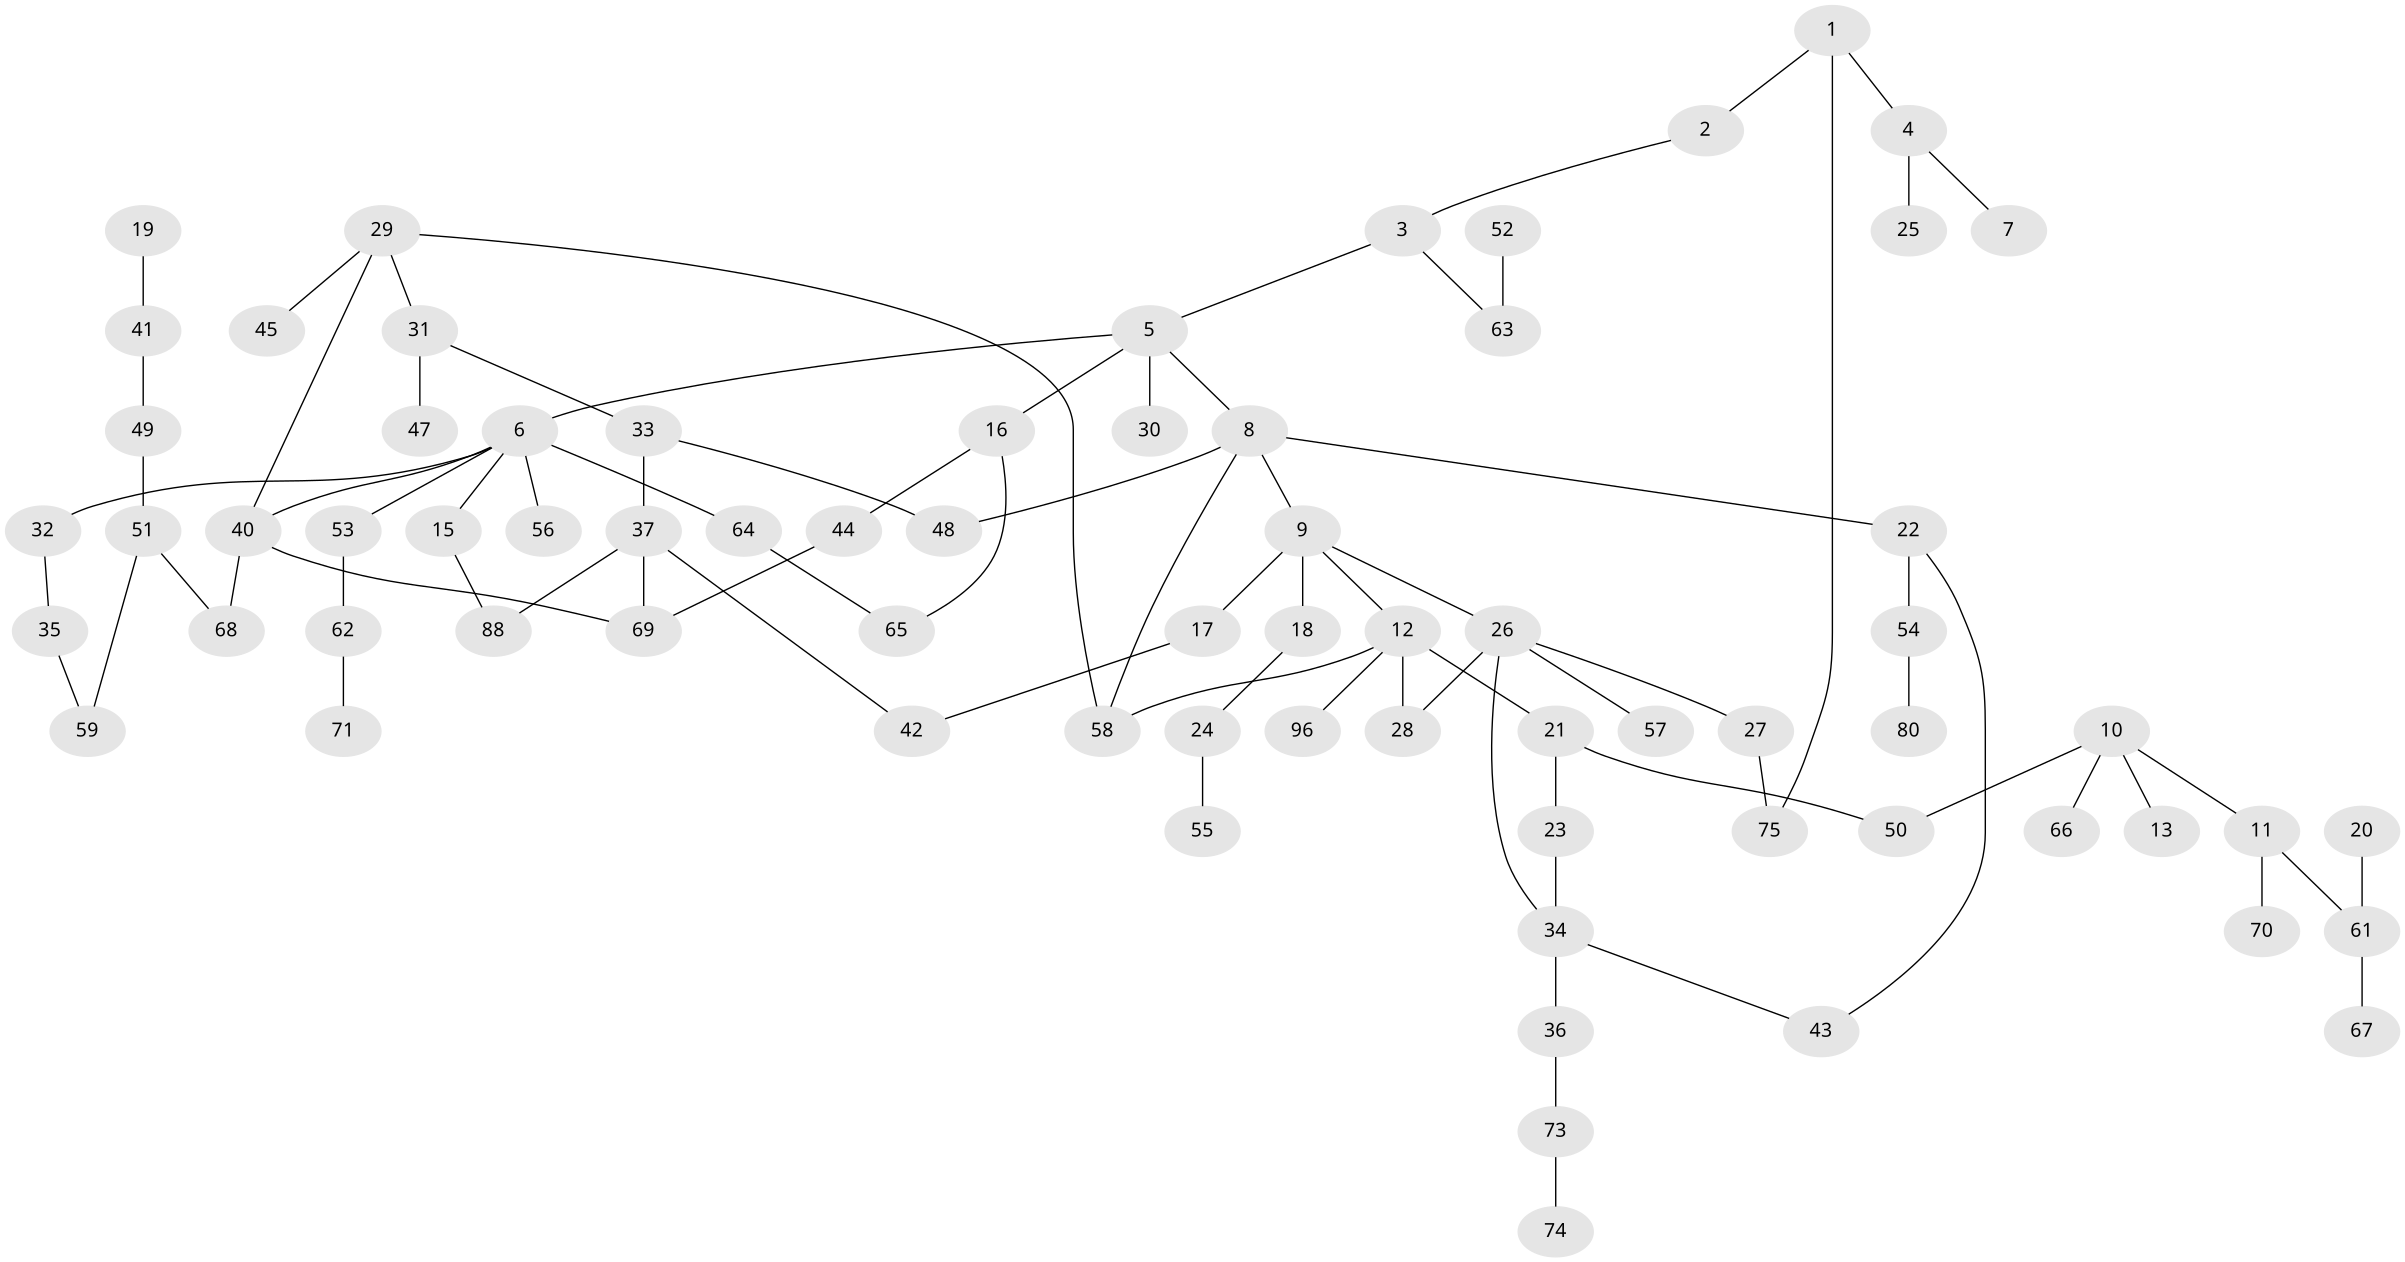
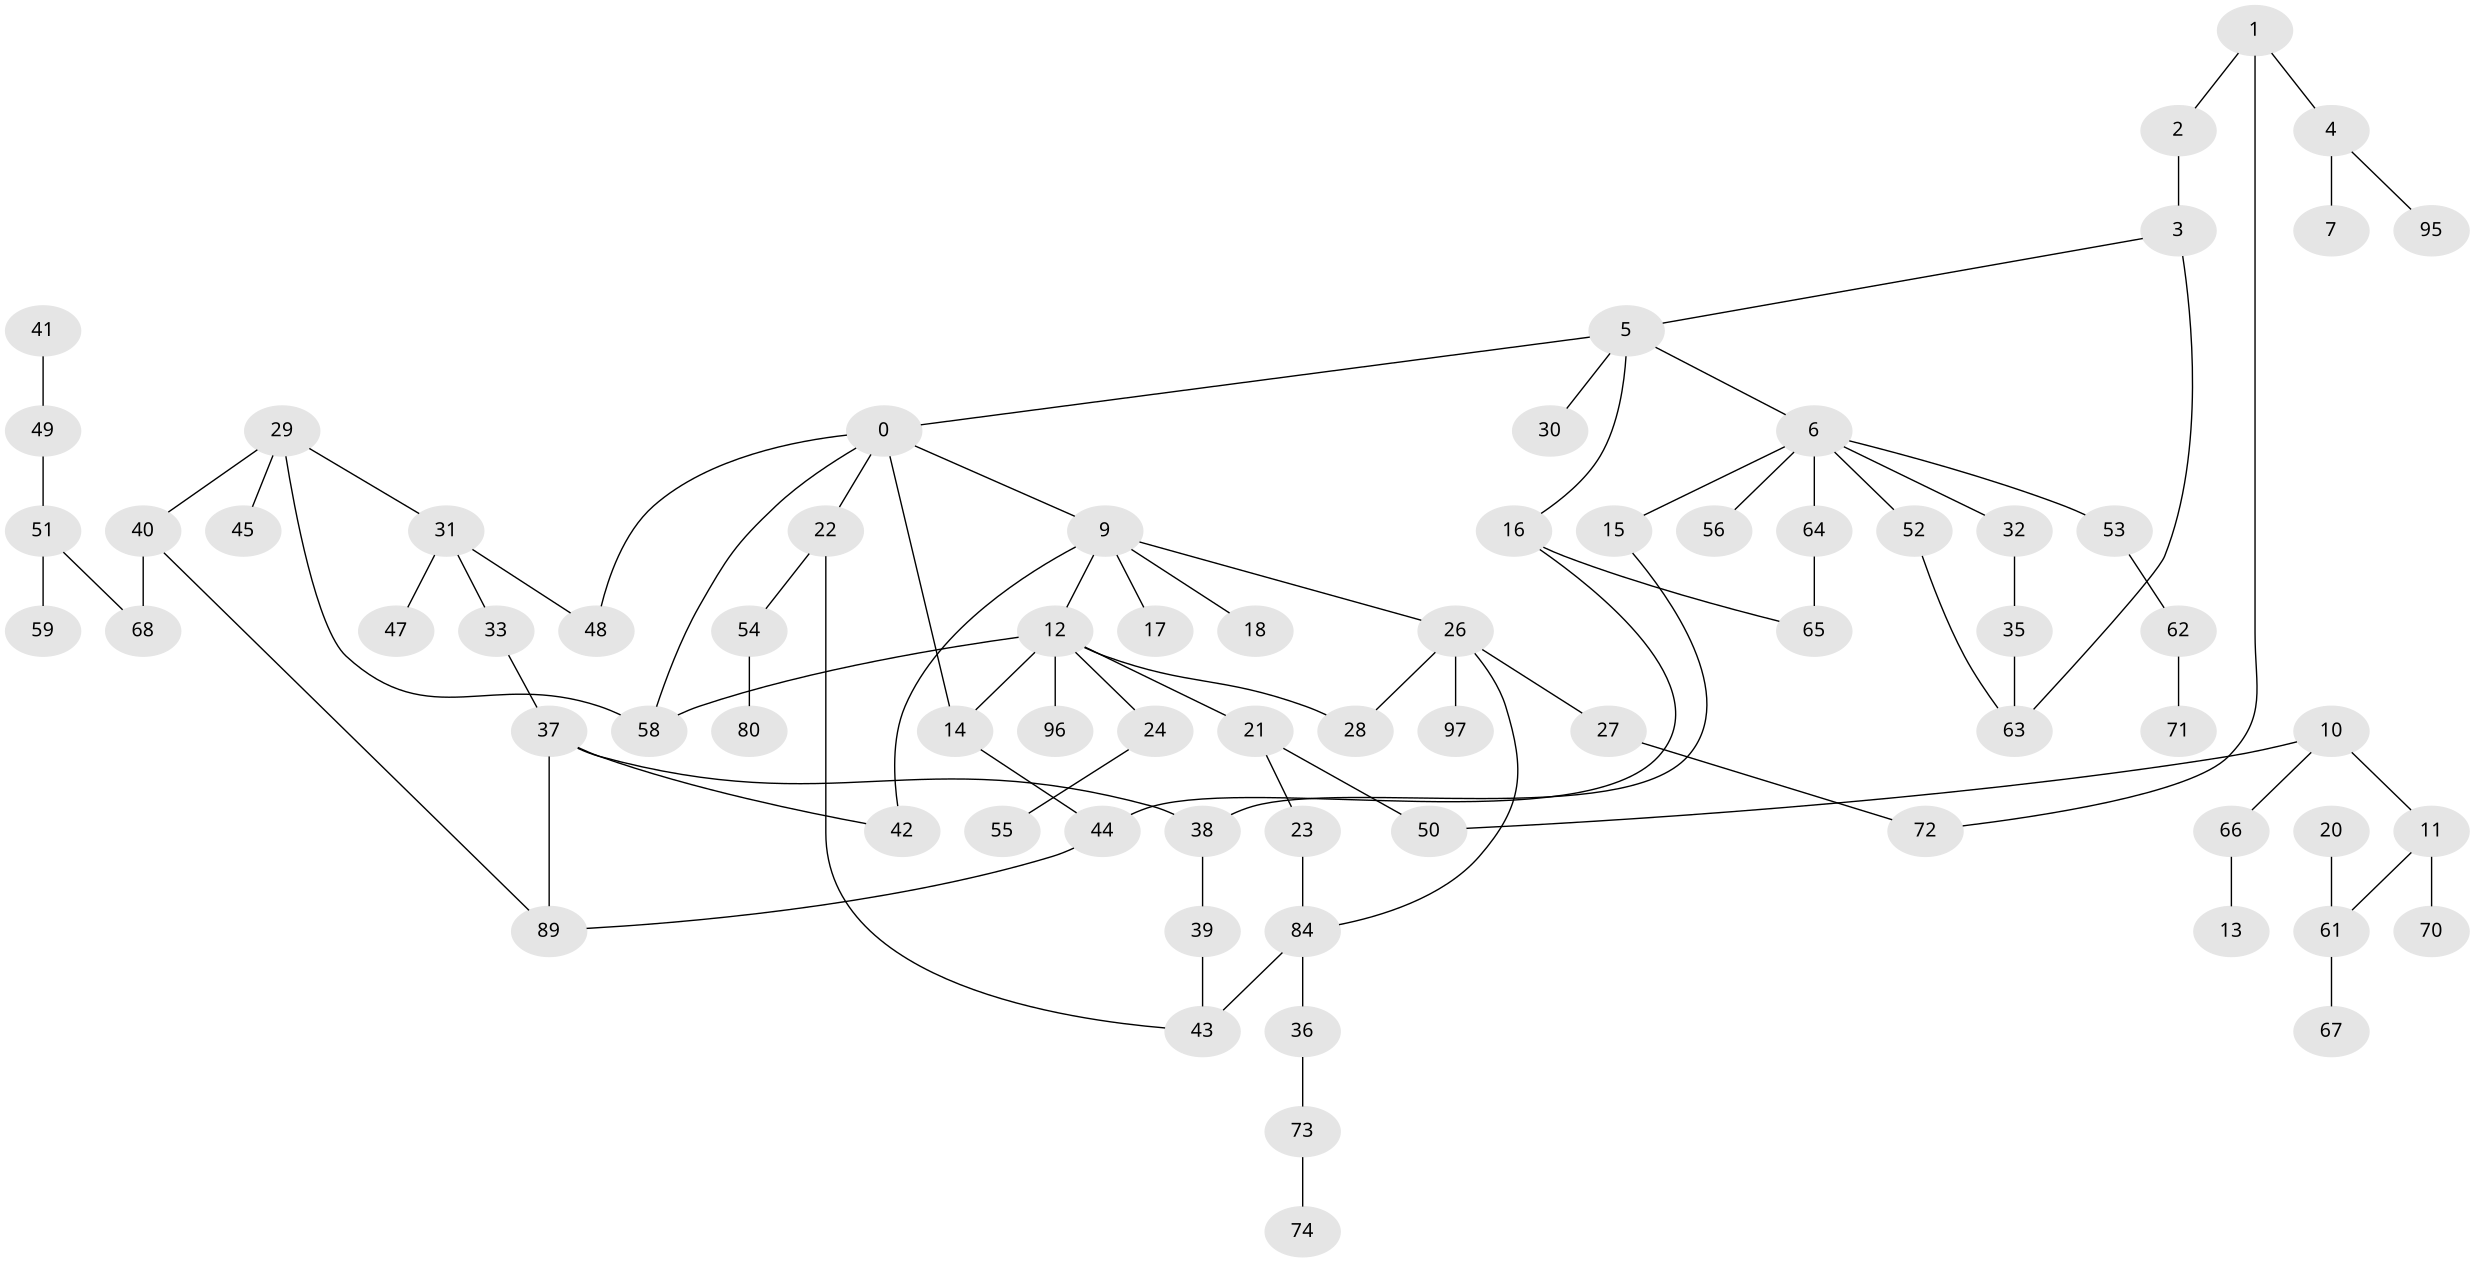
(143, 231) -> none
(1909, 231) -> (2432, 231)
(1250, 431) -> (884, 431)
(798, 474) -> (522, 581)
(354, 487) -> (1864, 481)
(494, 631) -> (1203, 831)
(644, 631) -> (549, 931)
(1265, 670) -> (1105, 681)
(69, 681) -> (2015, 681)
(1057, 681) -> (953, 637)
none -> (955, 731)
(1656, 731) -> (1456, 731)
(2137, 781) -> (2231, 882)
(1770, 831) -> (1926, 831)
none -> (1203, 931)
(1556, 931) -> (1303, 931)
